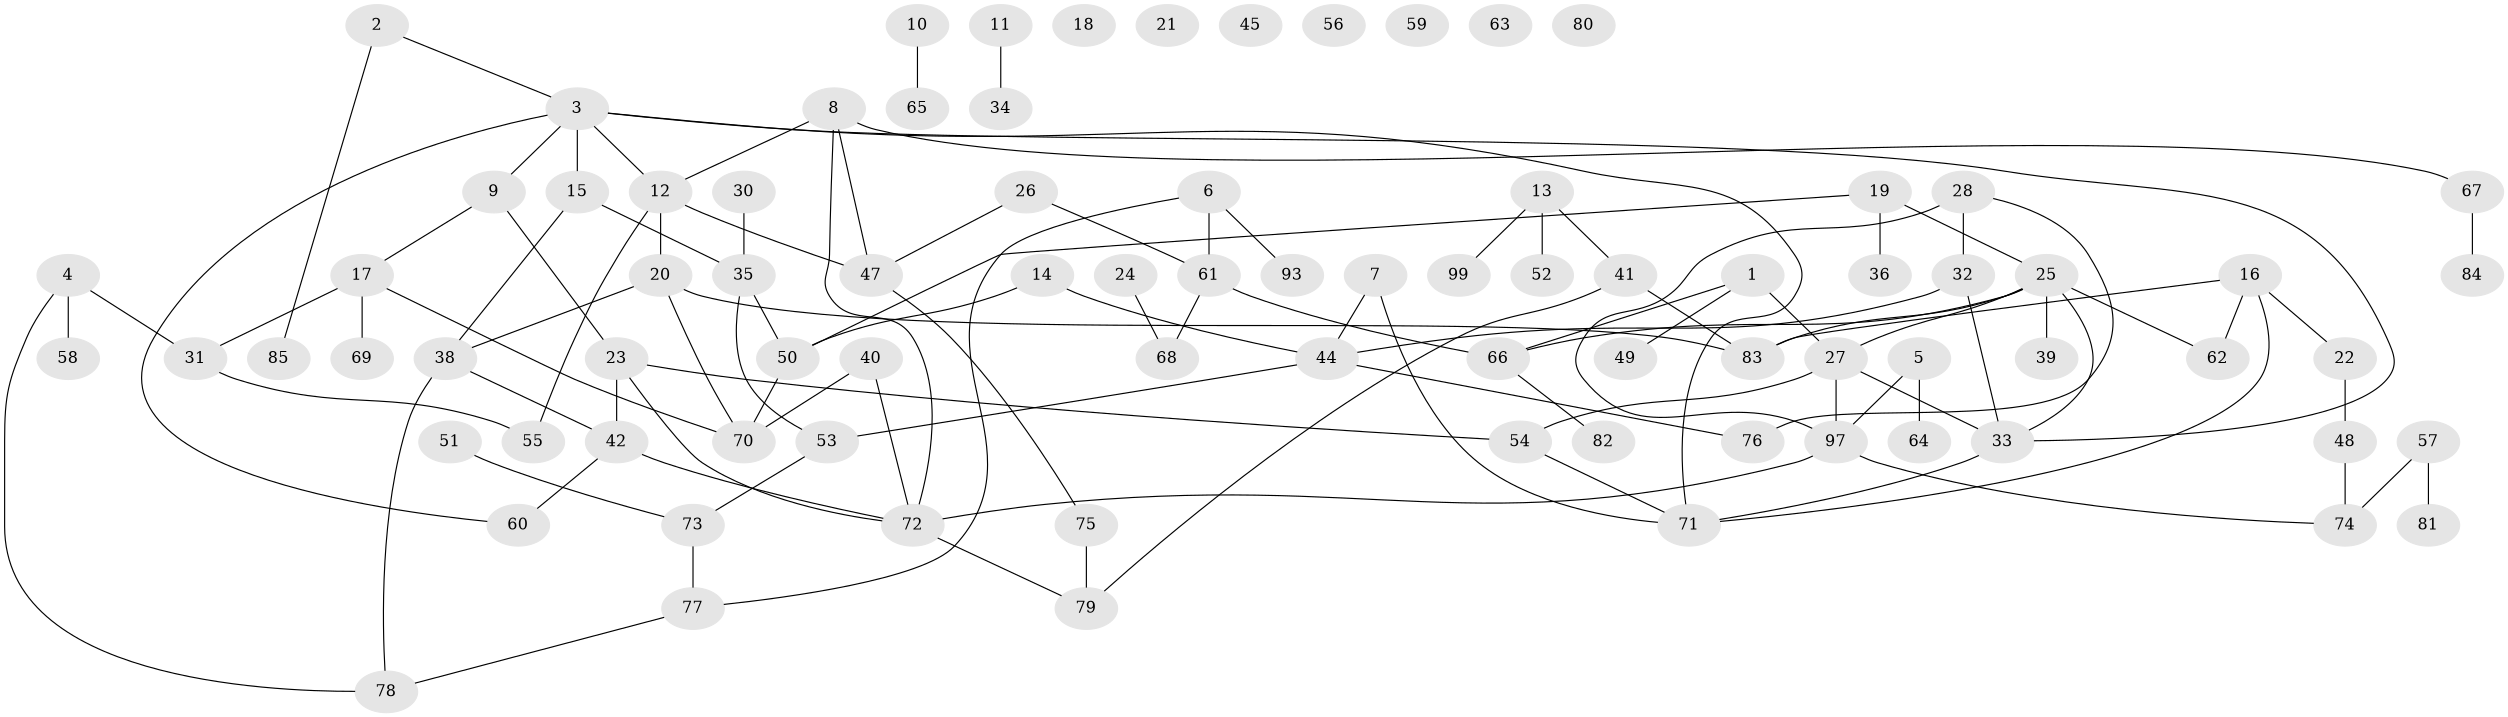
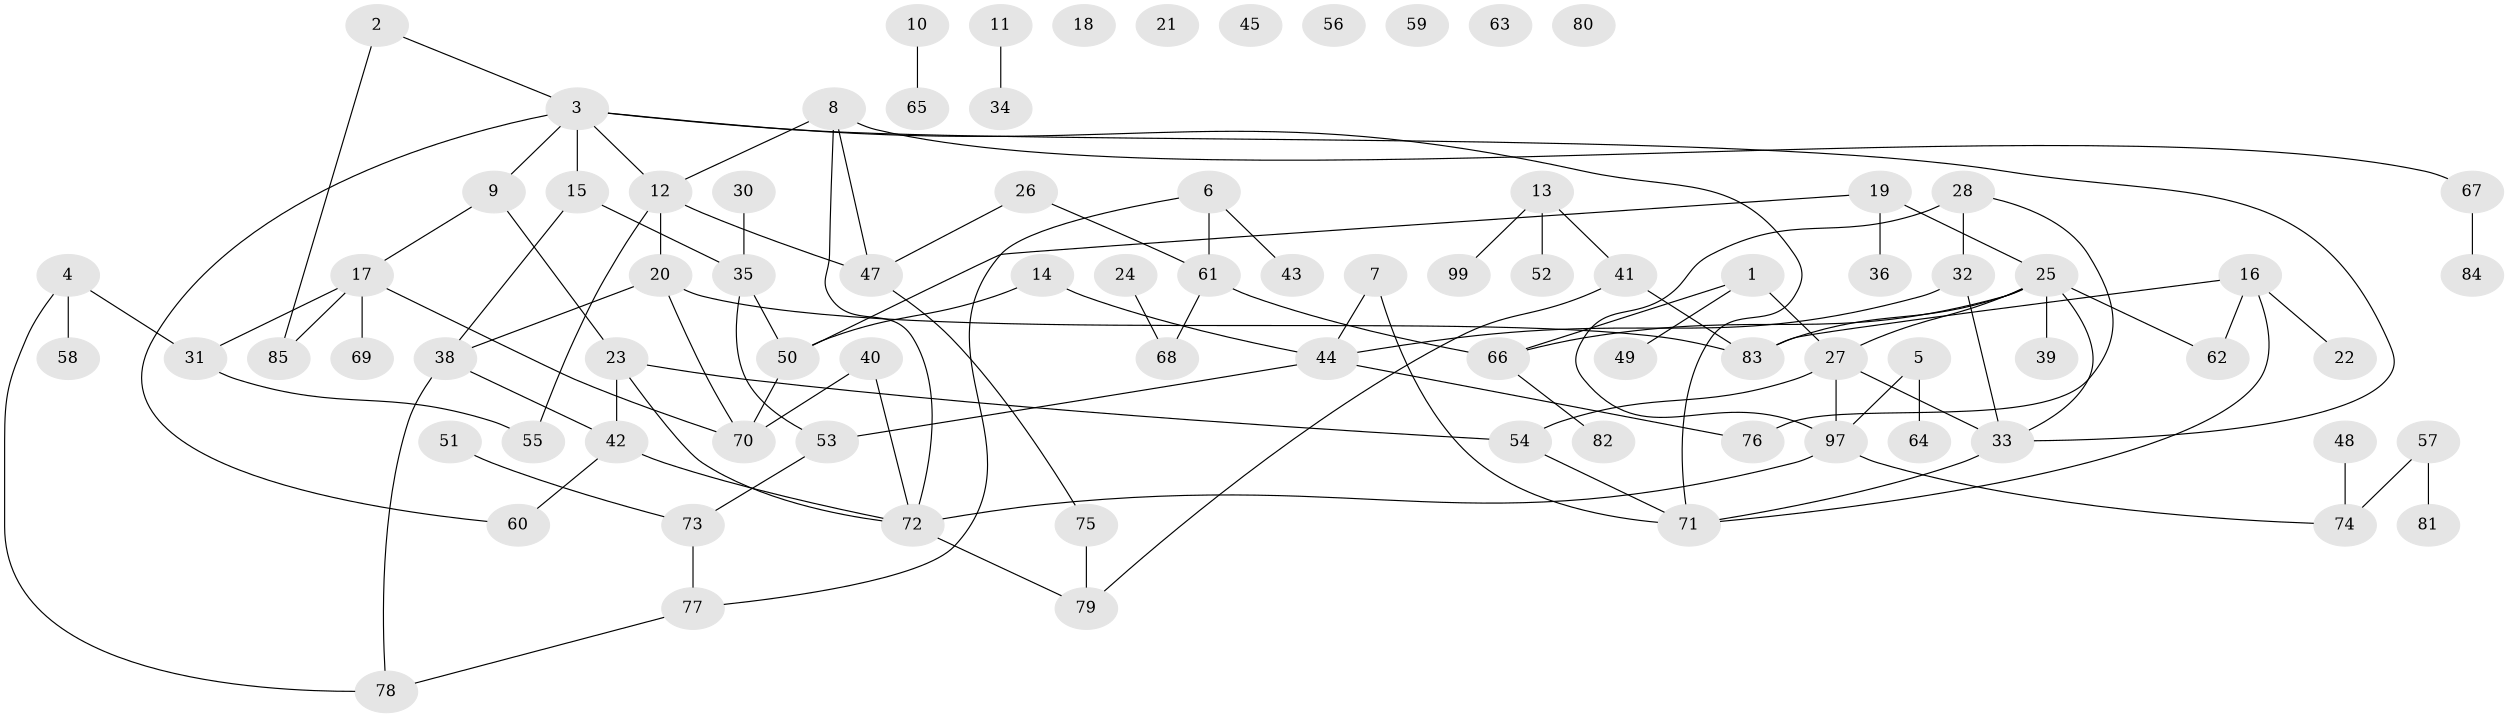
(1292, 275) -> (1292, 275)
none -> (321, 317)
(2345, 395) -> none
